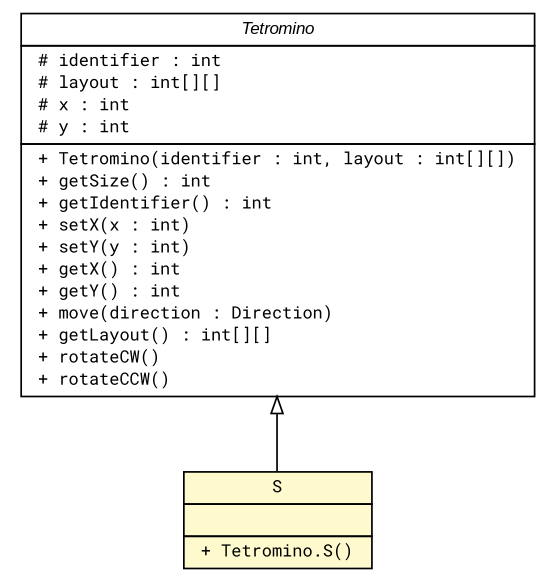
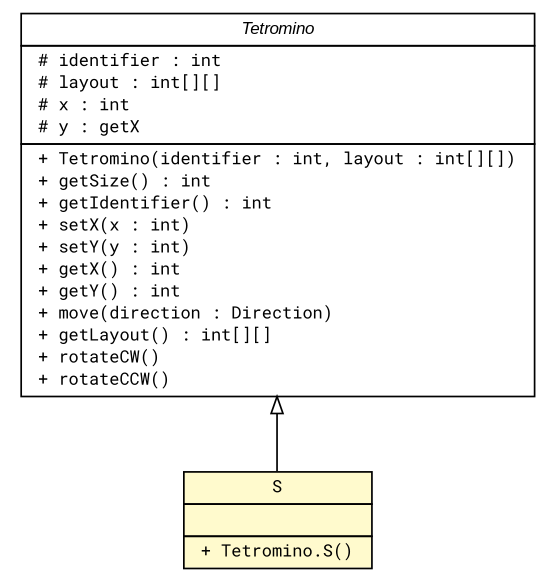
(85, 127) -> (90, 127)
